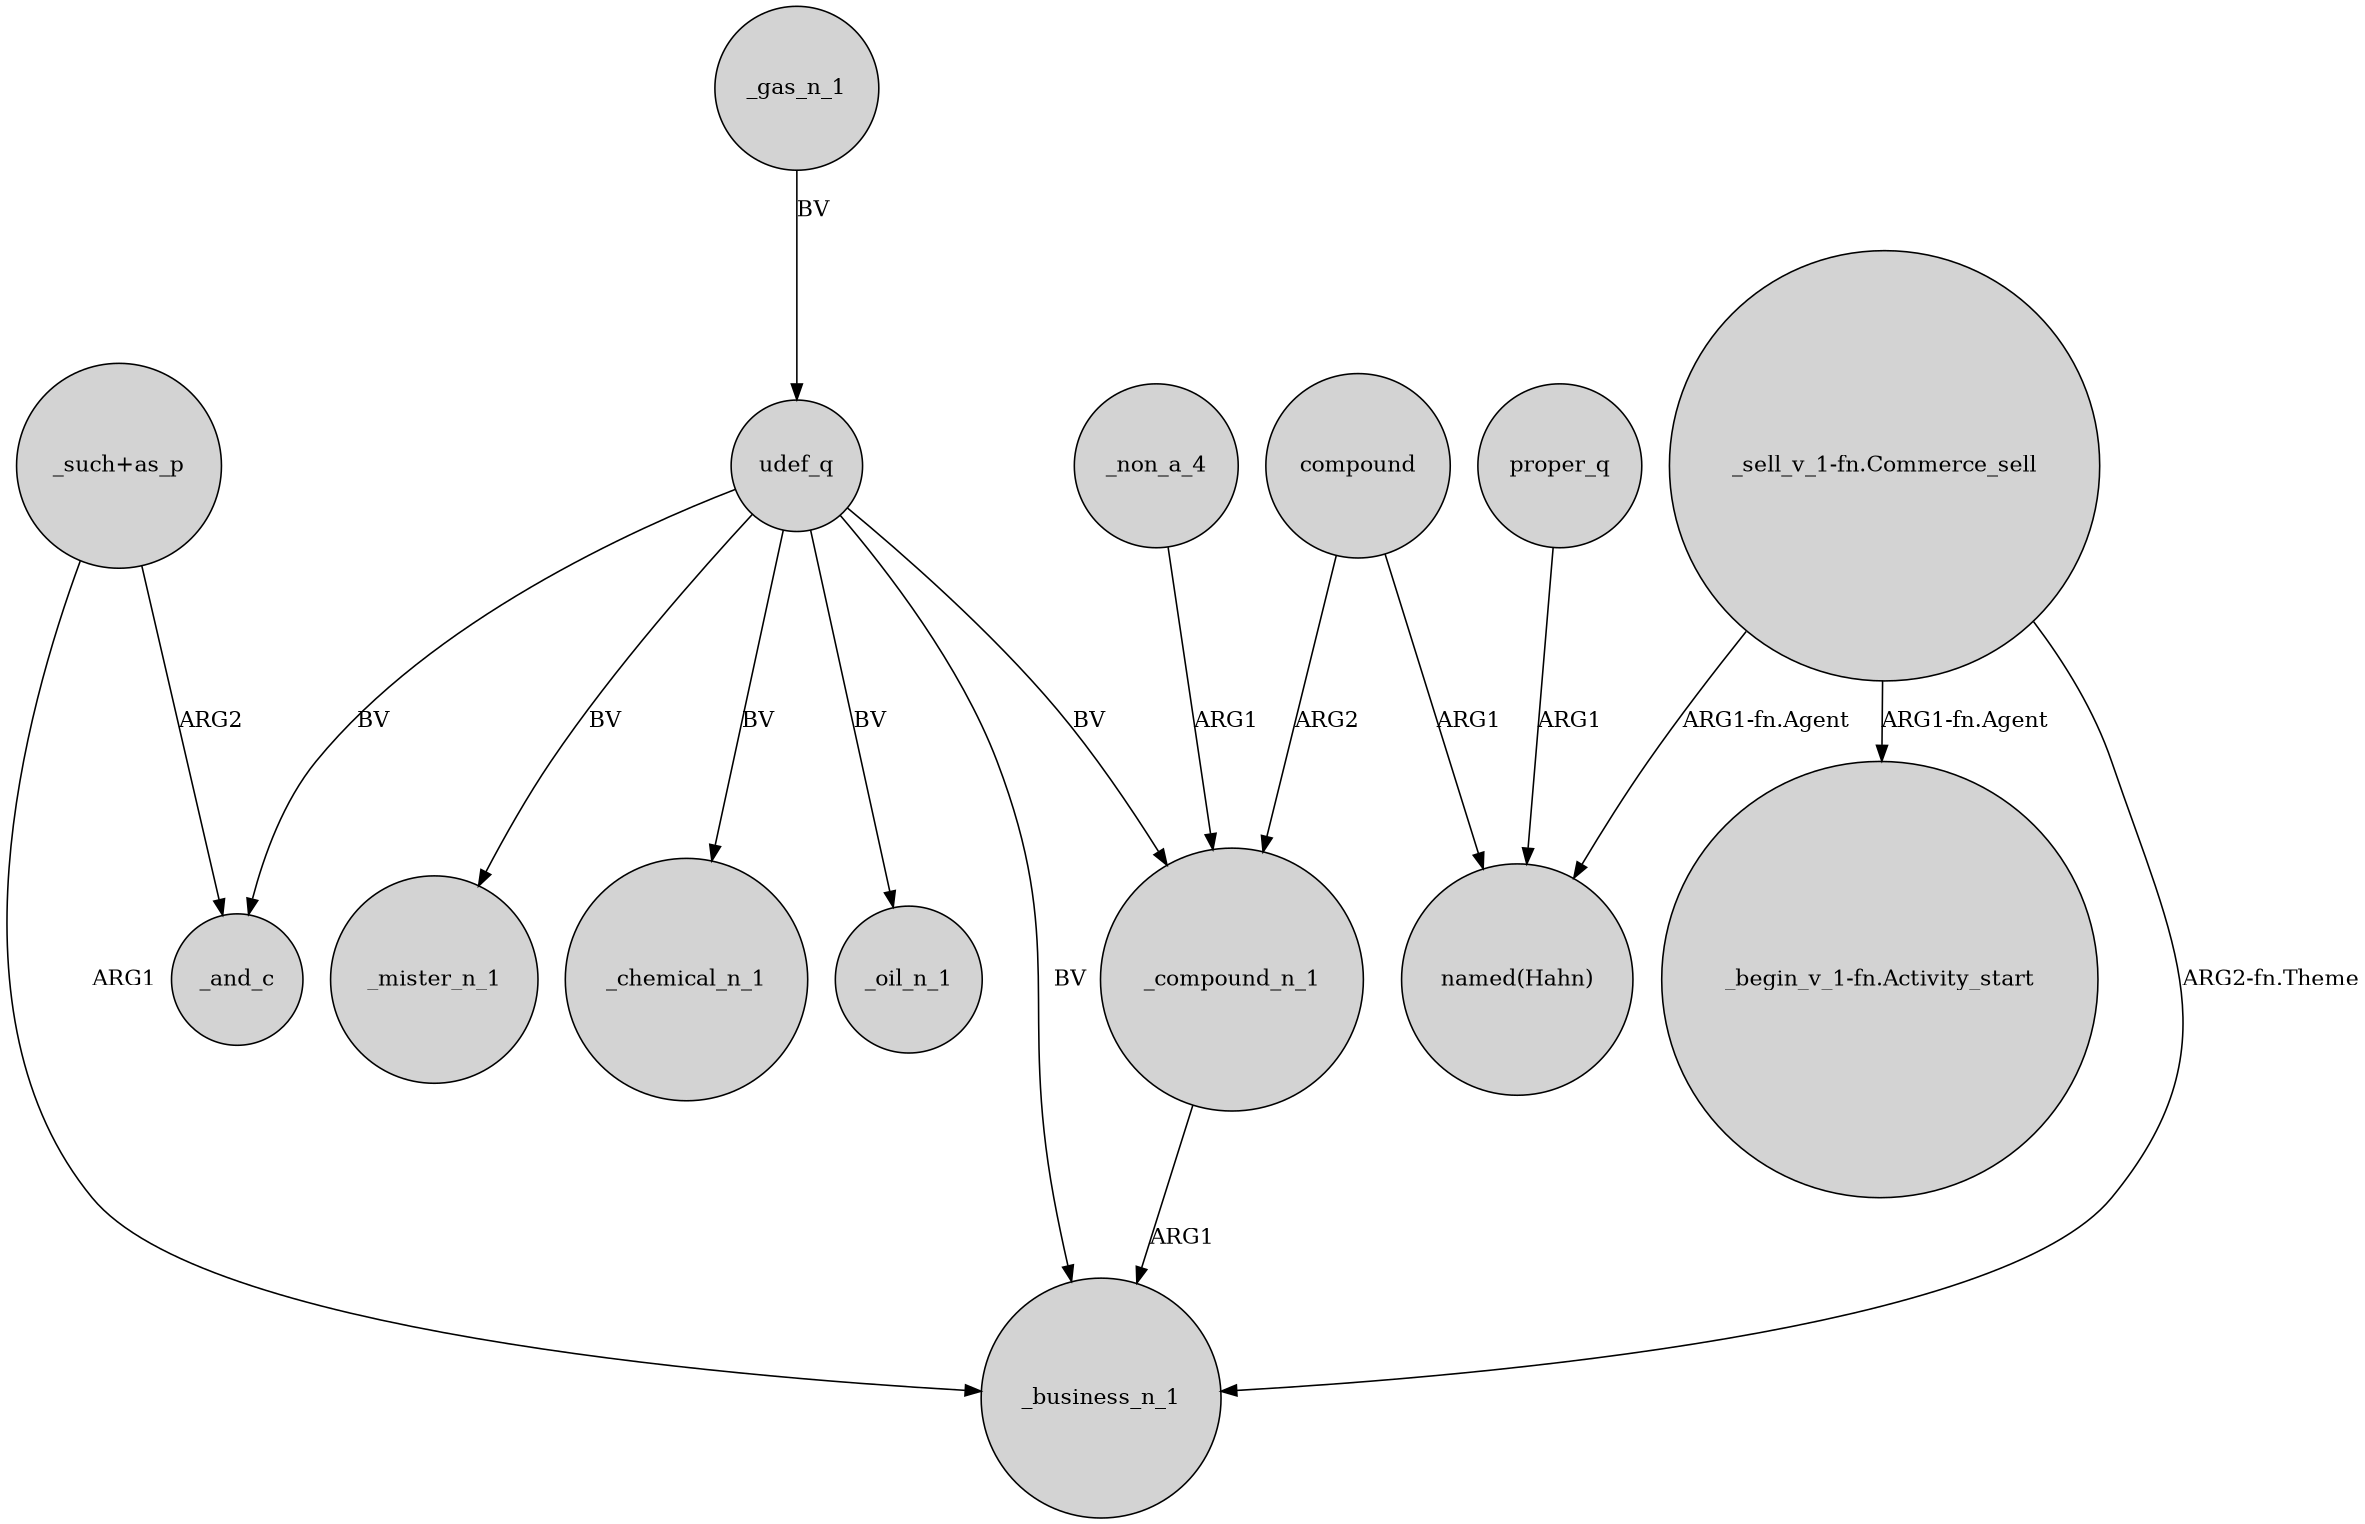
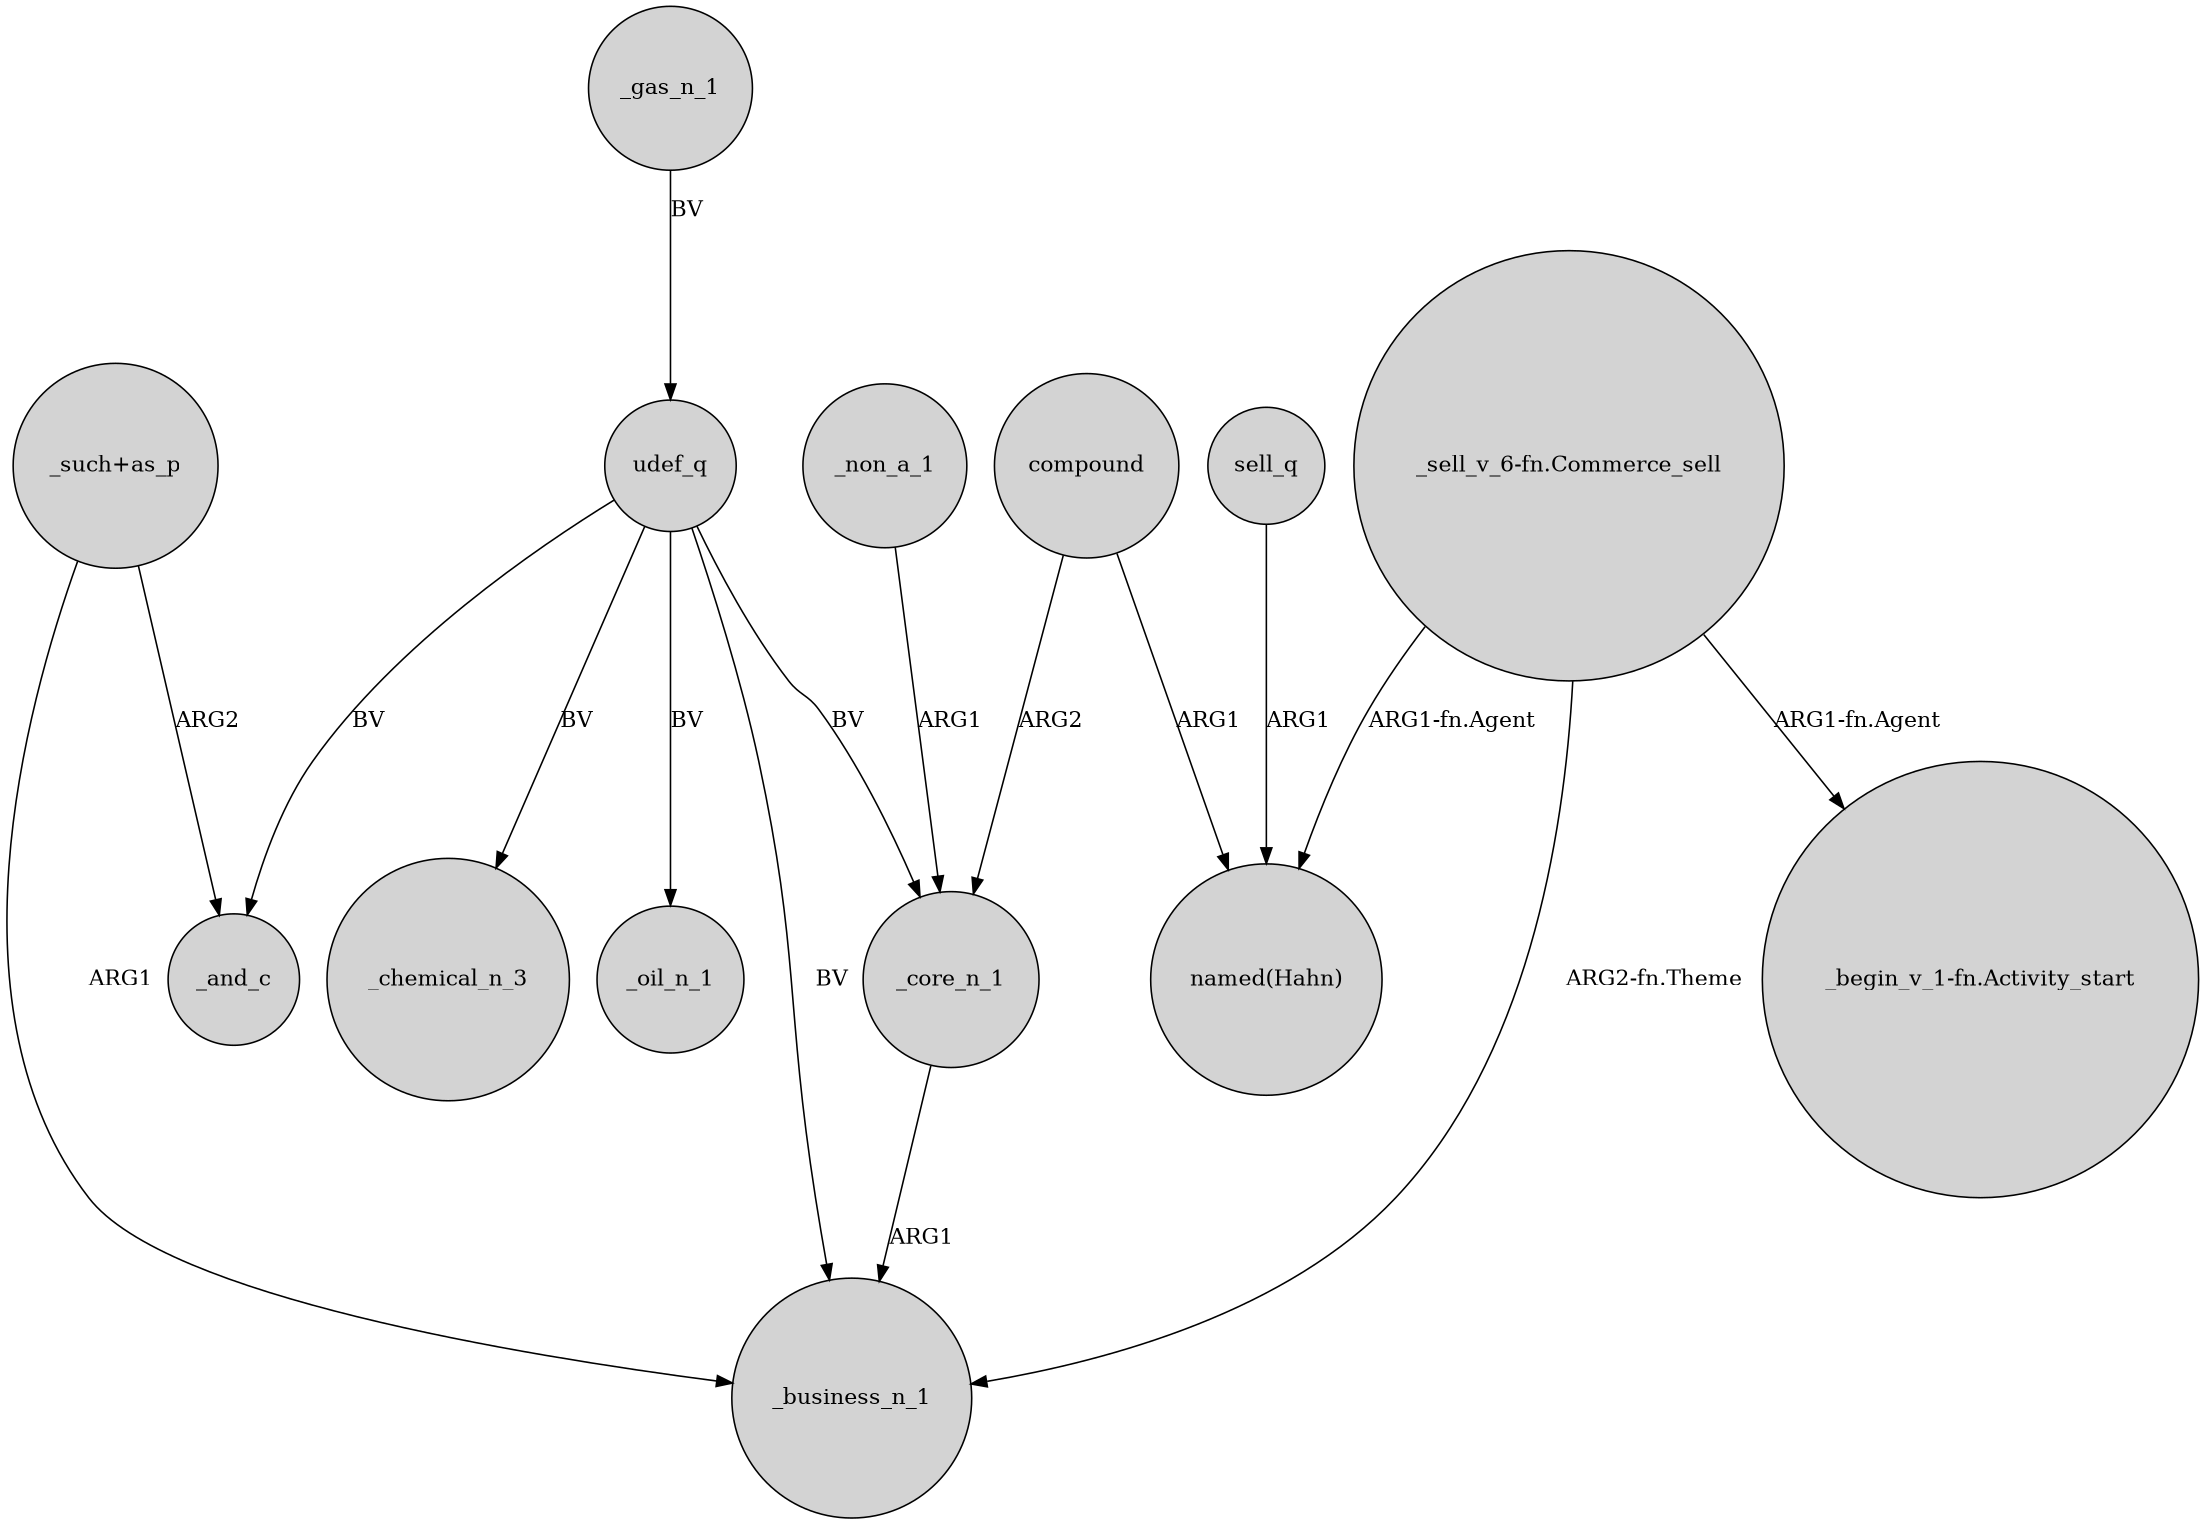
(1156, 466) -> (885, 466)
(1560, 466) -> (1266, 466)
(1885, 466) -> (1569, 466)
(434, 980) -> none
(687, 980) -> (448, 980)
(1232, 980) -> (951, 980)
